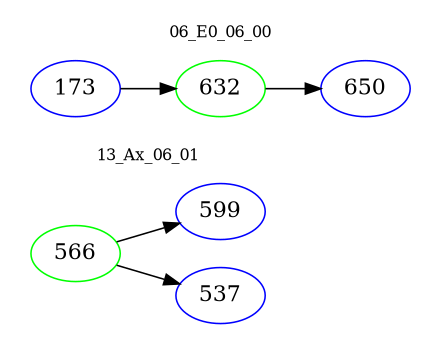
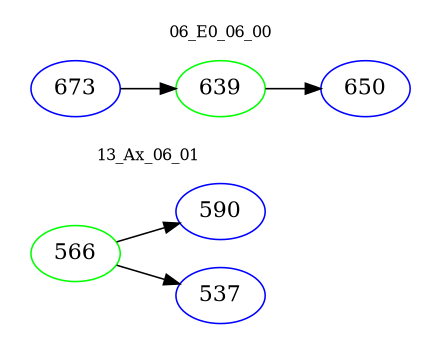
(76, 89) -> (76, 89)
(221, 89) -> (221, 89)
(221, 212) -> (221, 212)
